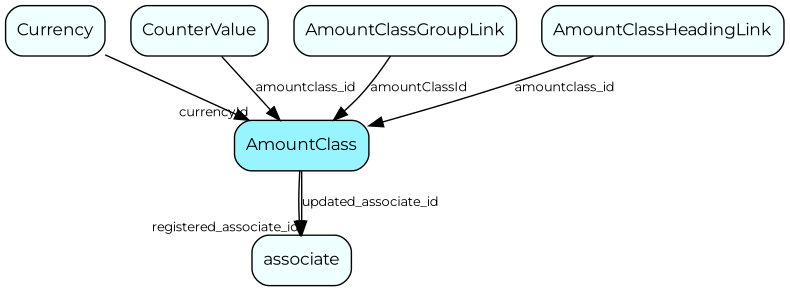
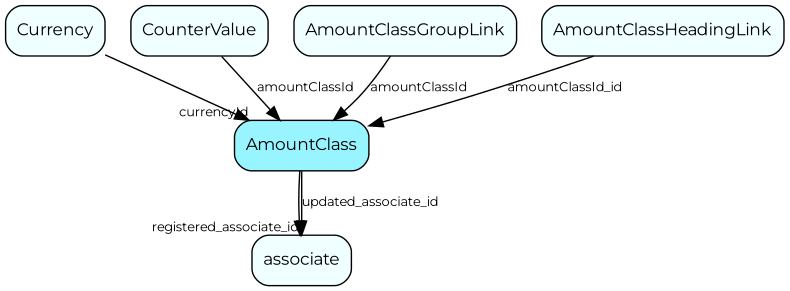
(306, 88) -> (306, 88)
(565, 88) -> (565, 88)
